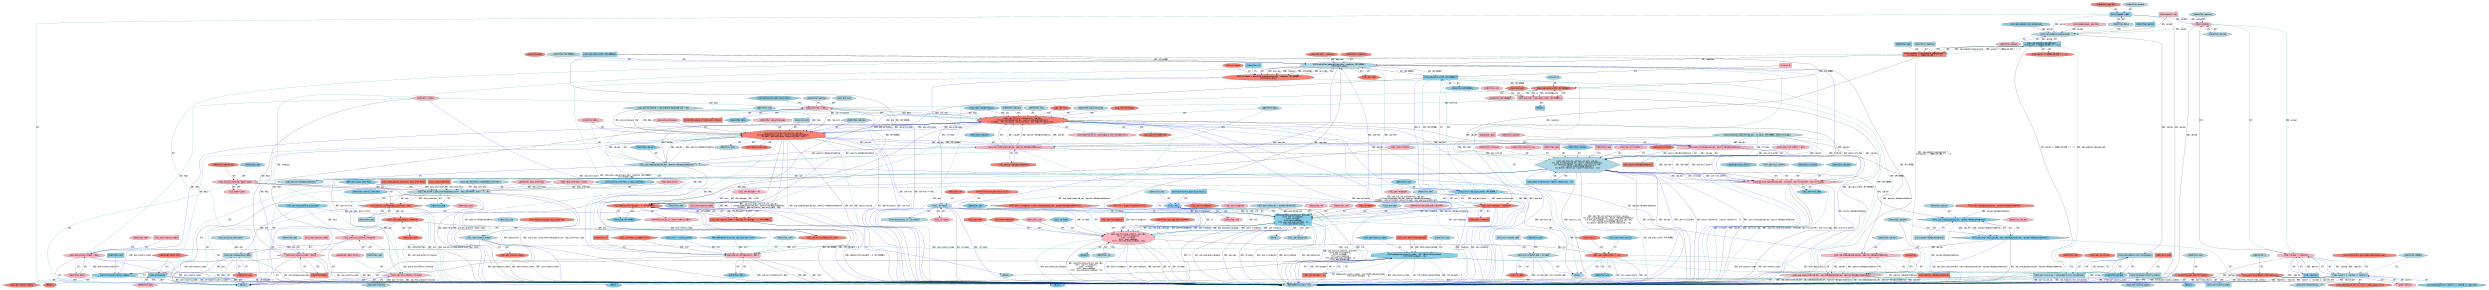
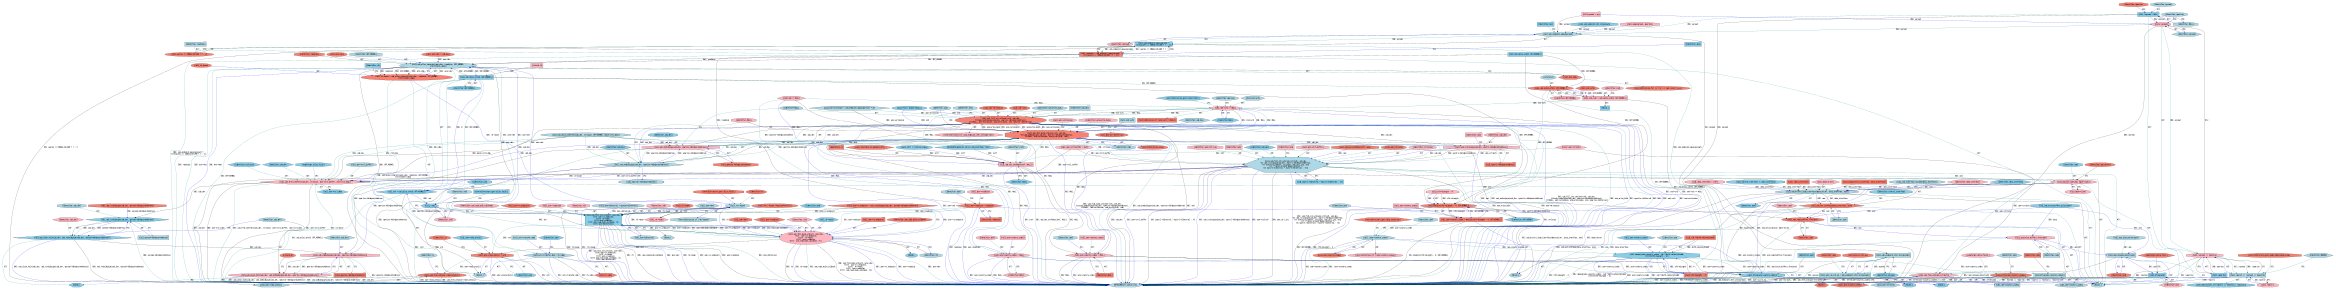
(2145, 24) -> (1546, 24)
(589, 176) -> (796, 127)
(653, 213) -> (1375, 246)
(547, 220) -> (1383, 220)
(576, 229) -> (1572, 204)
(2318, 278) -> (1611, 82)
